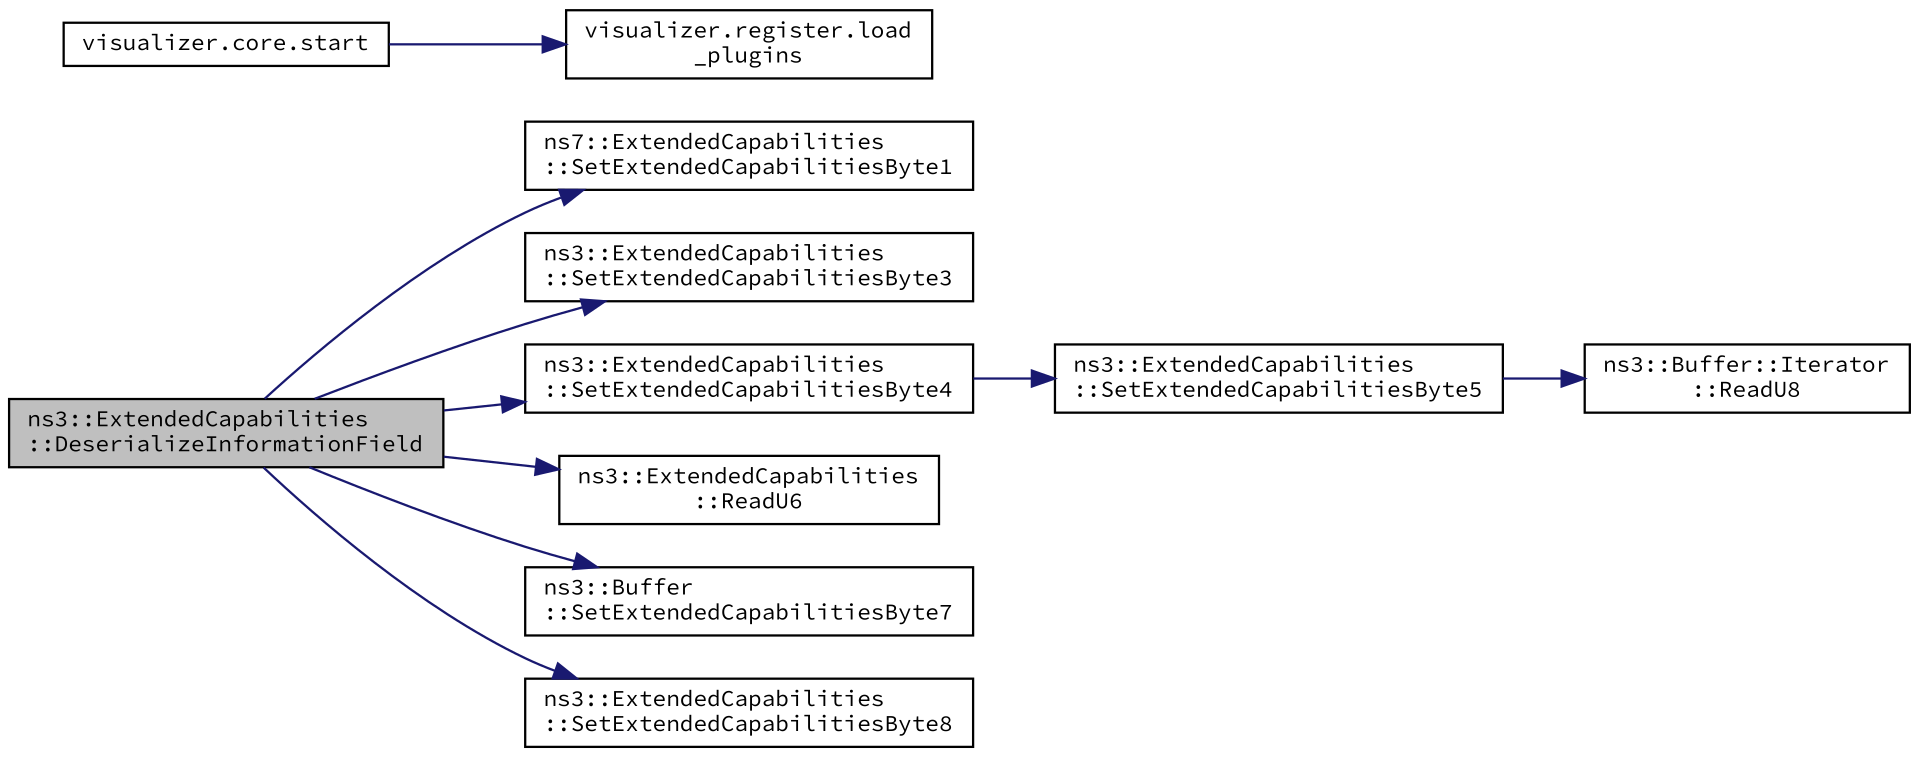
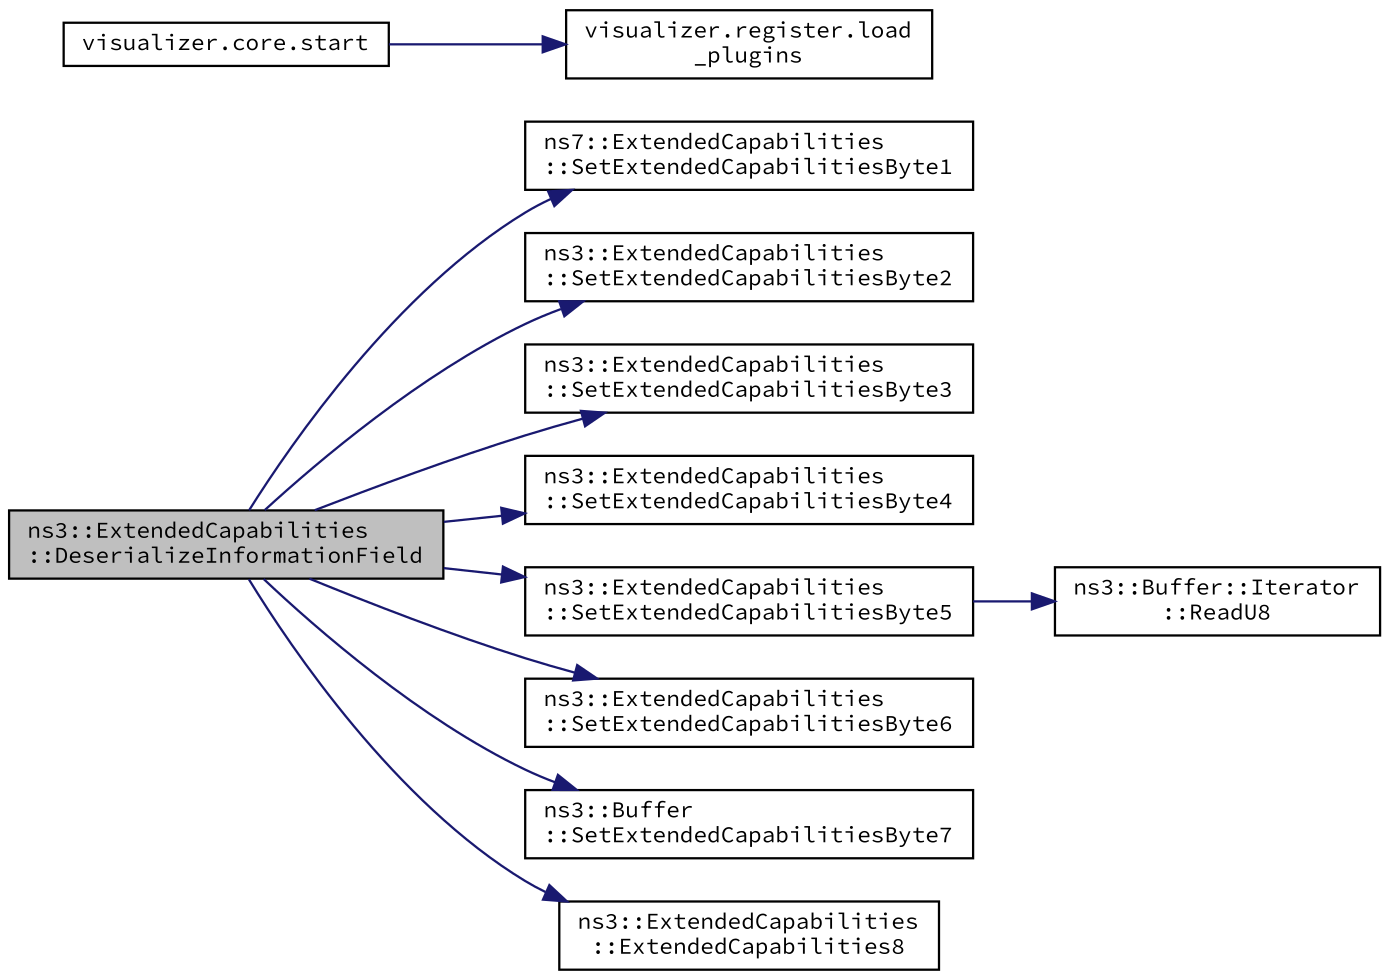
none -> (749, 267)
(1003, 379) -> (473, 571)
(749, 490) -> (749, 713)
(749, 713) -> (749, 936)
